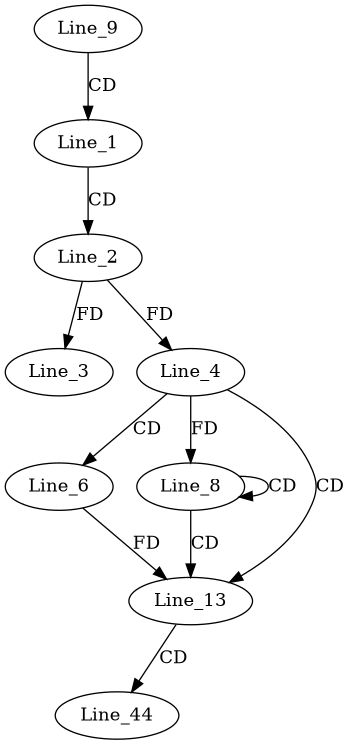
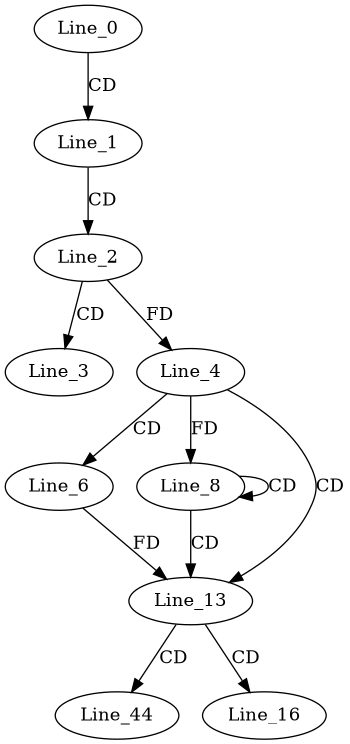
(88, 29) -> (88, 29)
(91, 315) -> (91, 315)
none -> (264, 716)
